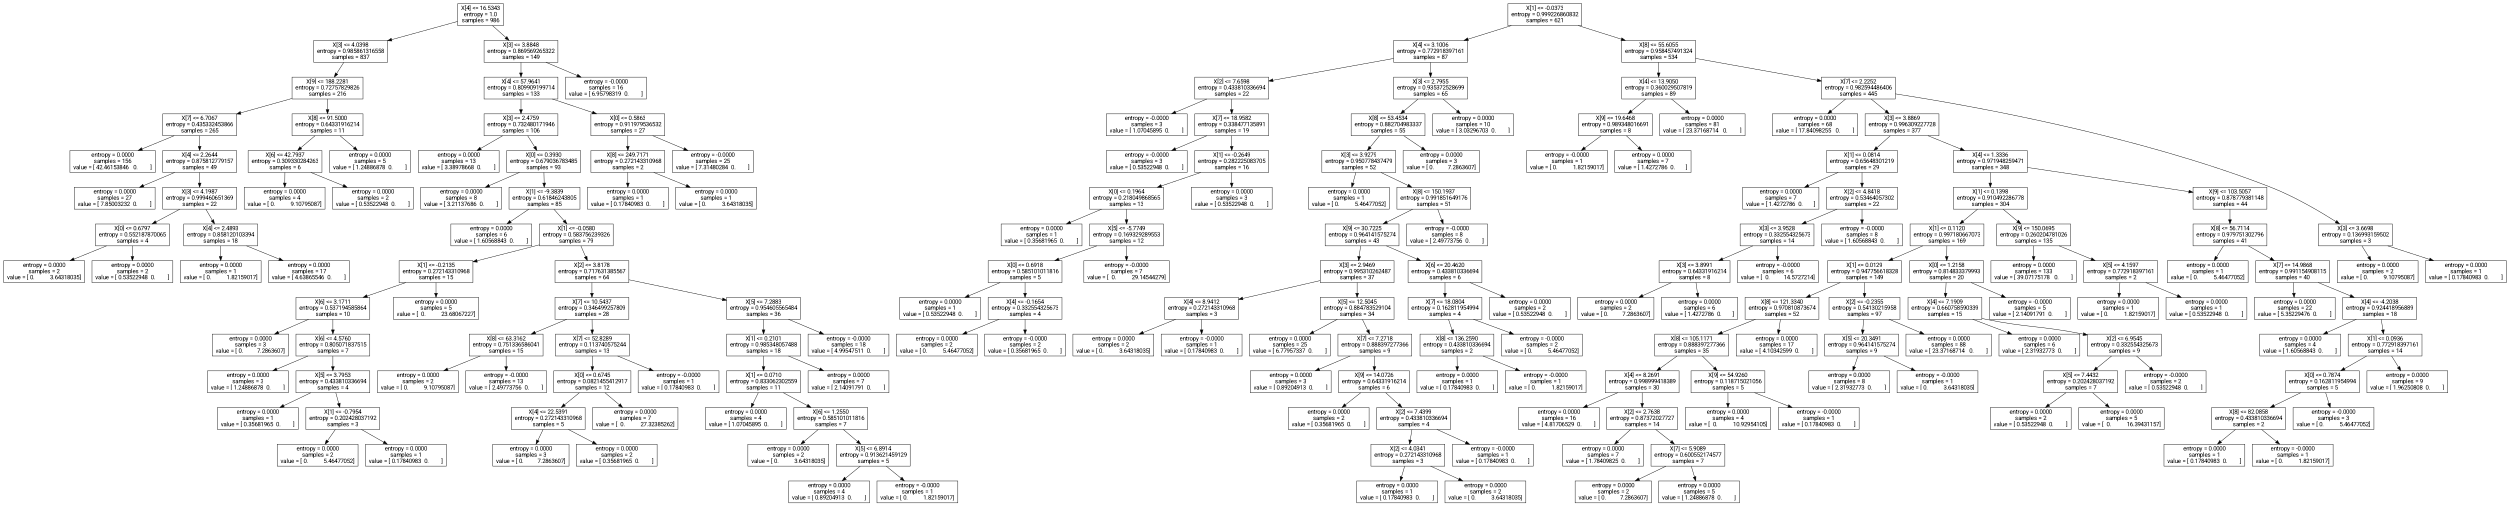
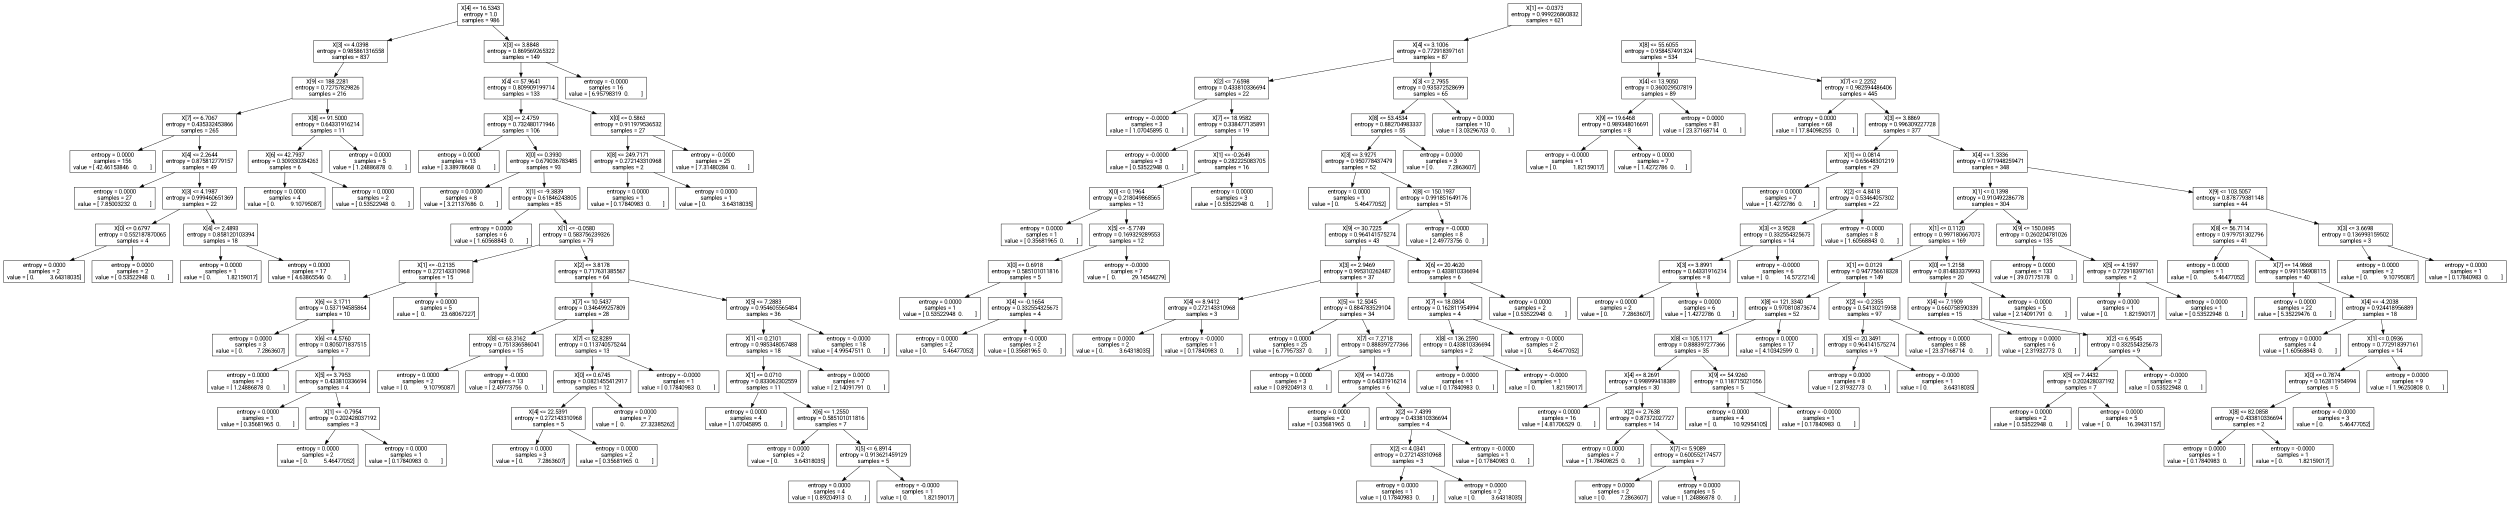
(1600, 32) -> none
(2121, 140) -> (2291, 216)
